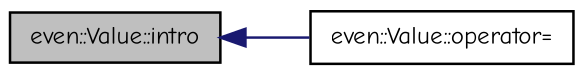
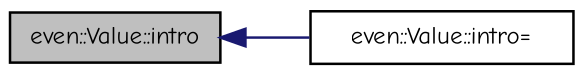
(442, 38) -> (442, 38)
